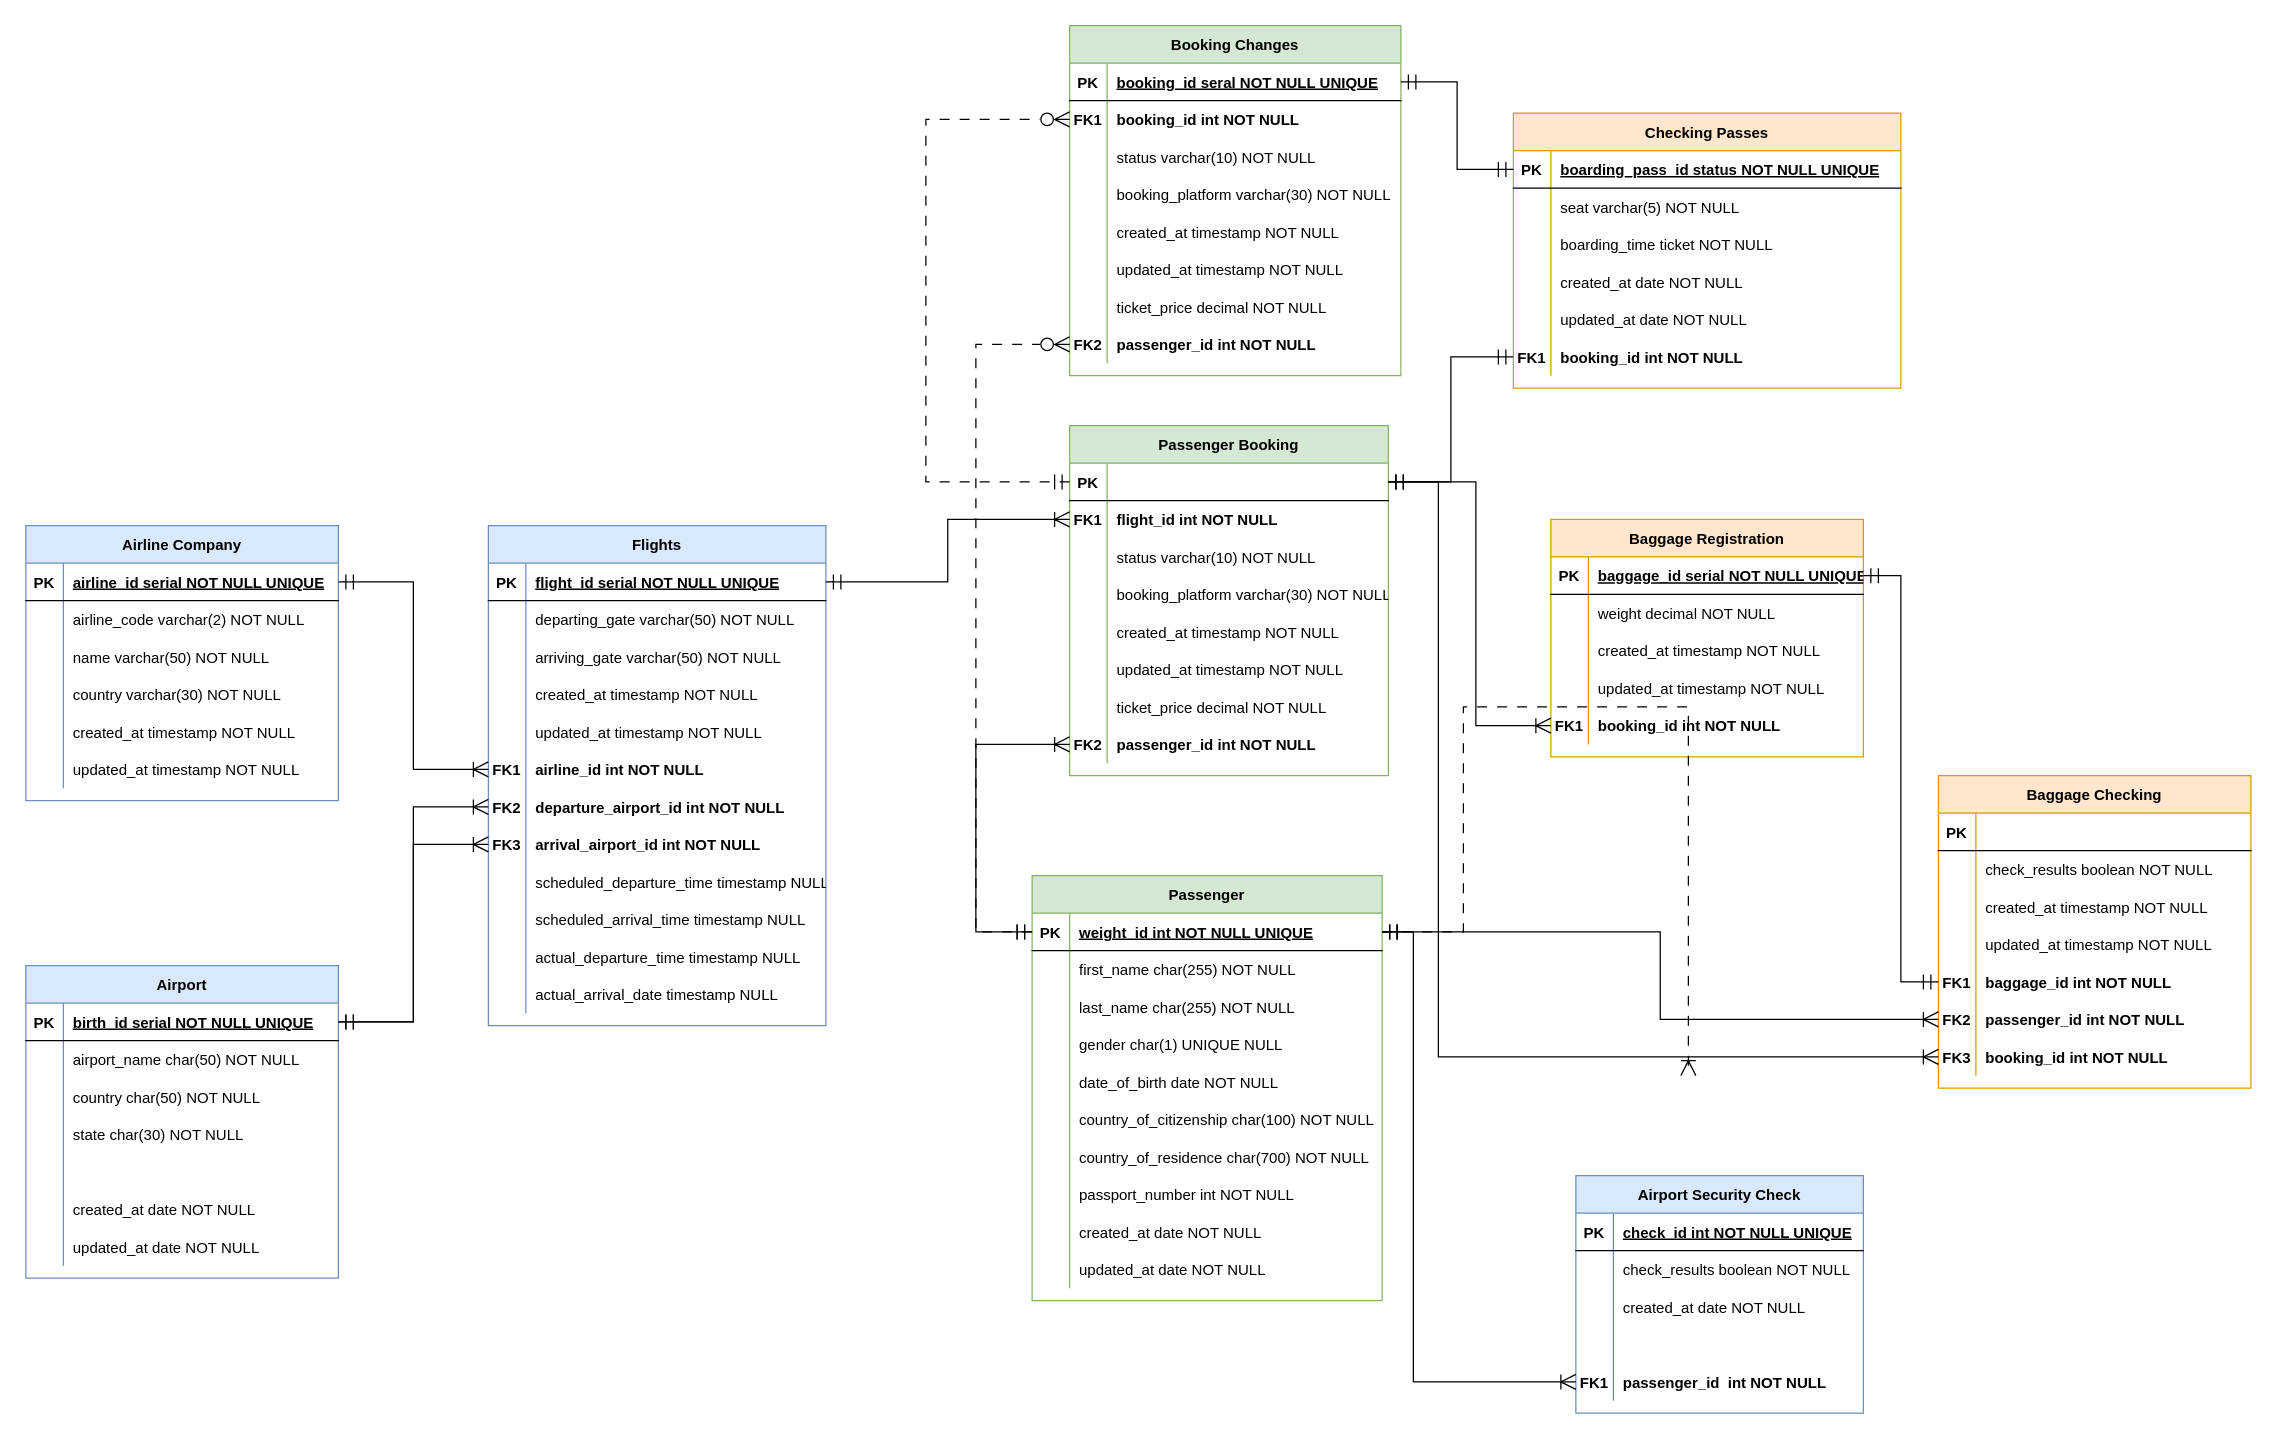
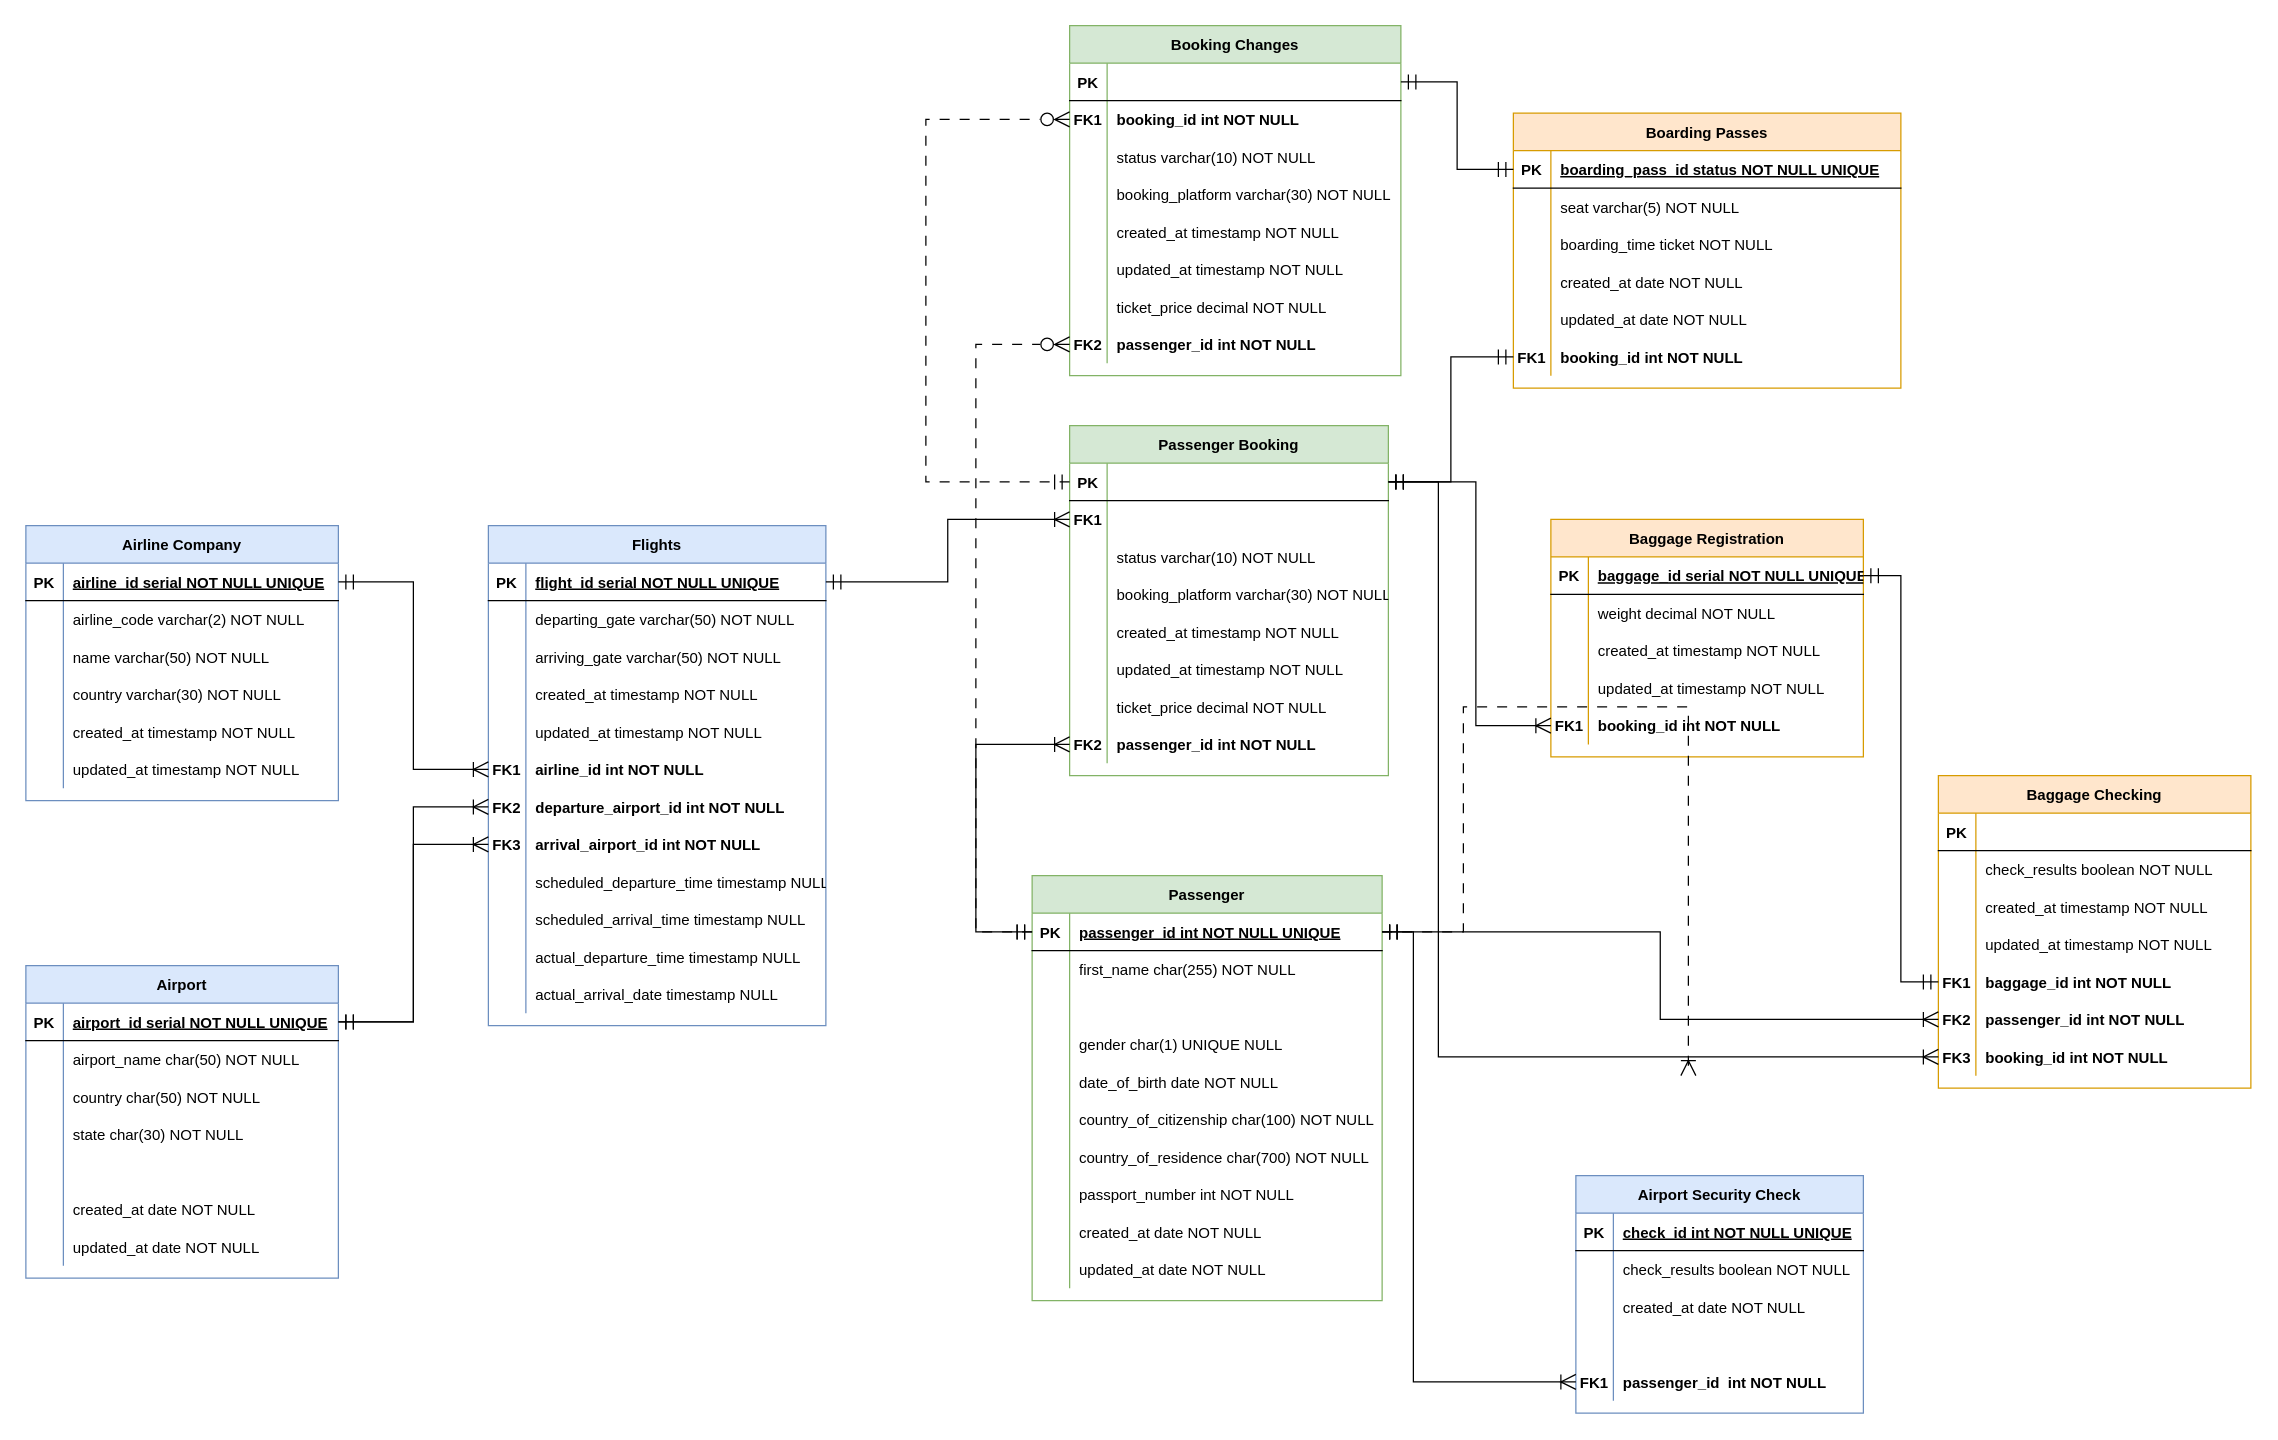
(1254, 82) -> none
(1706, 133) -> (1706, 133)
(1248, 519) -> none
(1189, 933) -> (1203, 933)
(1226, 1007) -> none
(187, 1023) -> (196, 1023)
